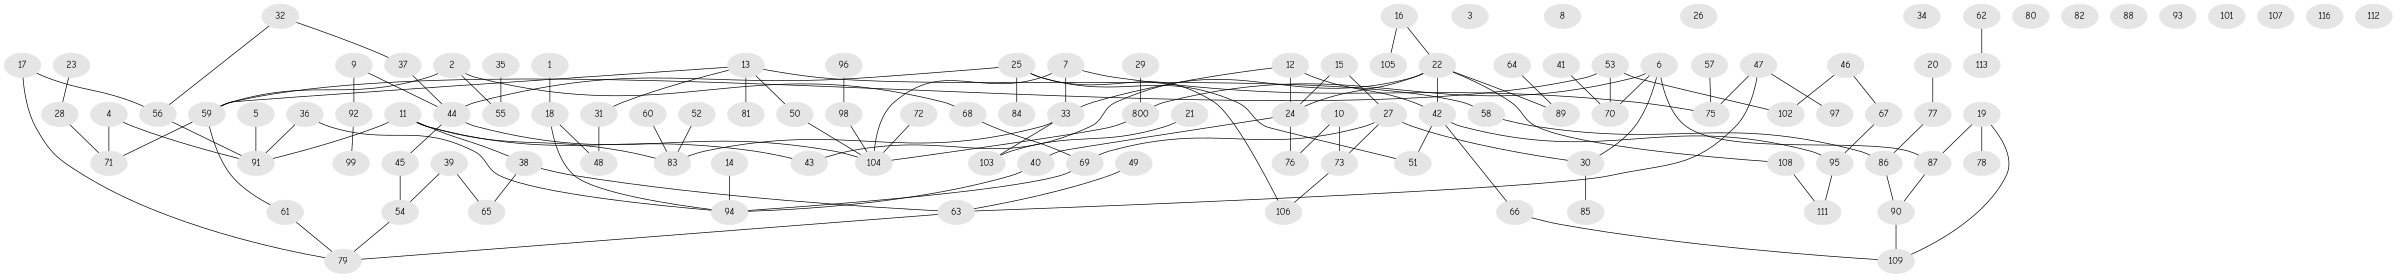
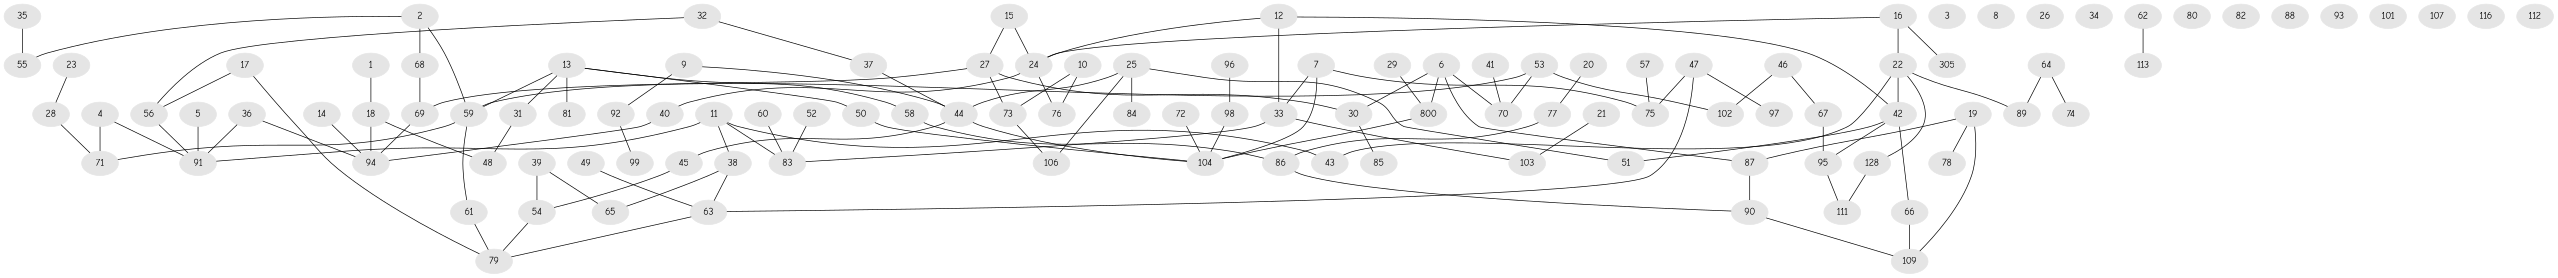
(1388, 65) -> (1947, 65)
(1364, 90) -> (1463, 28)
none -> (2071, 114)
(1786, 163) -> (1872, 163)
